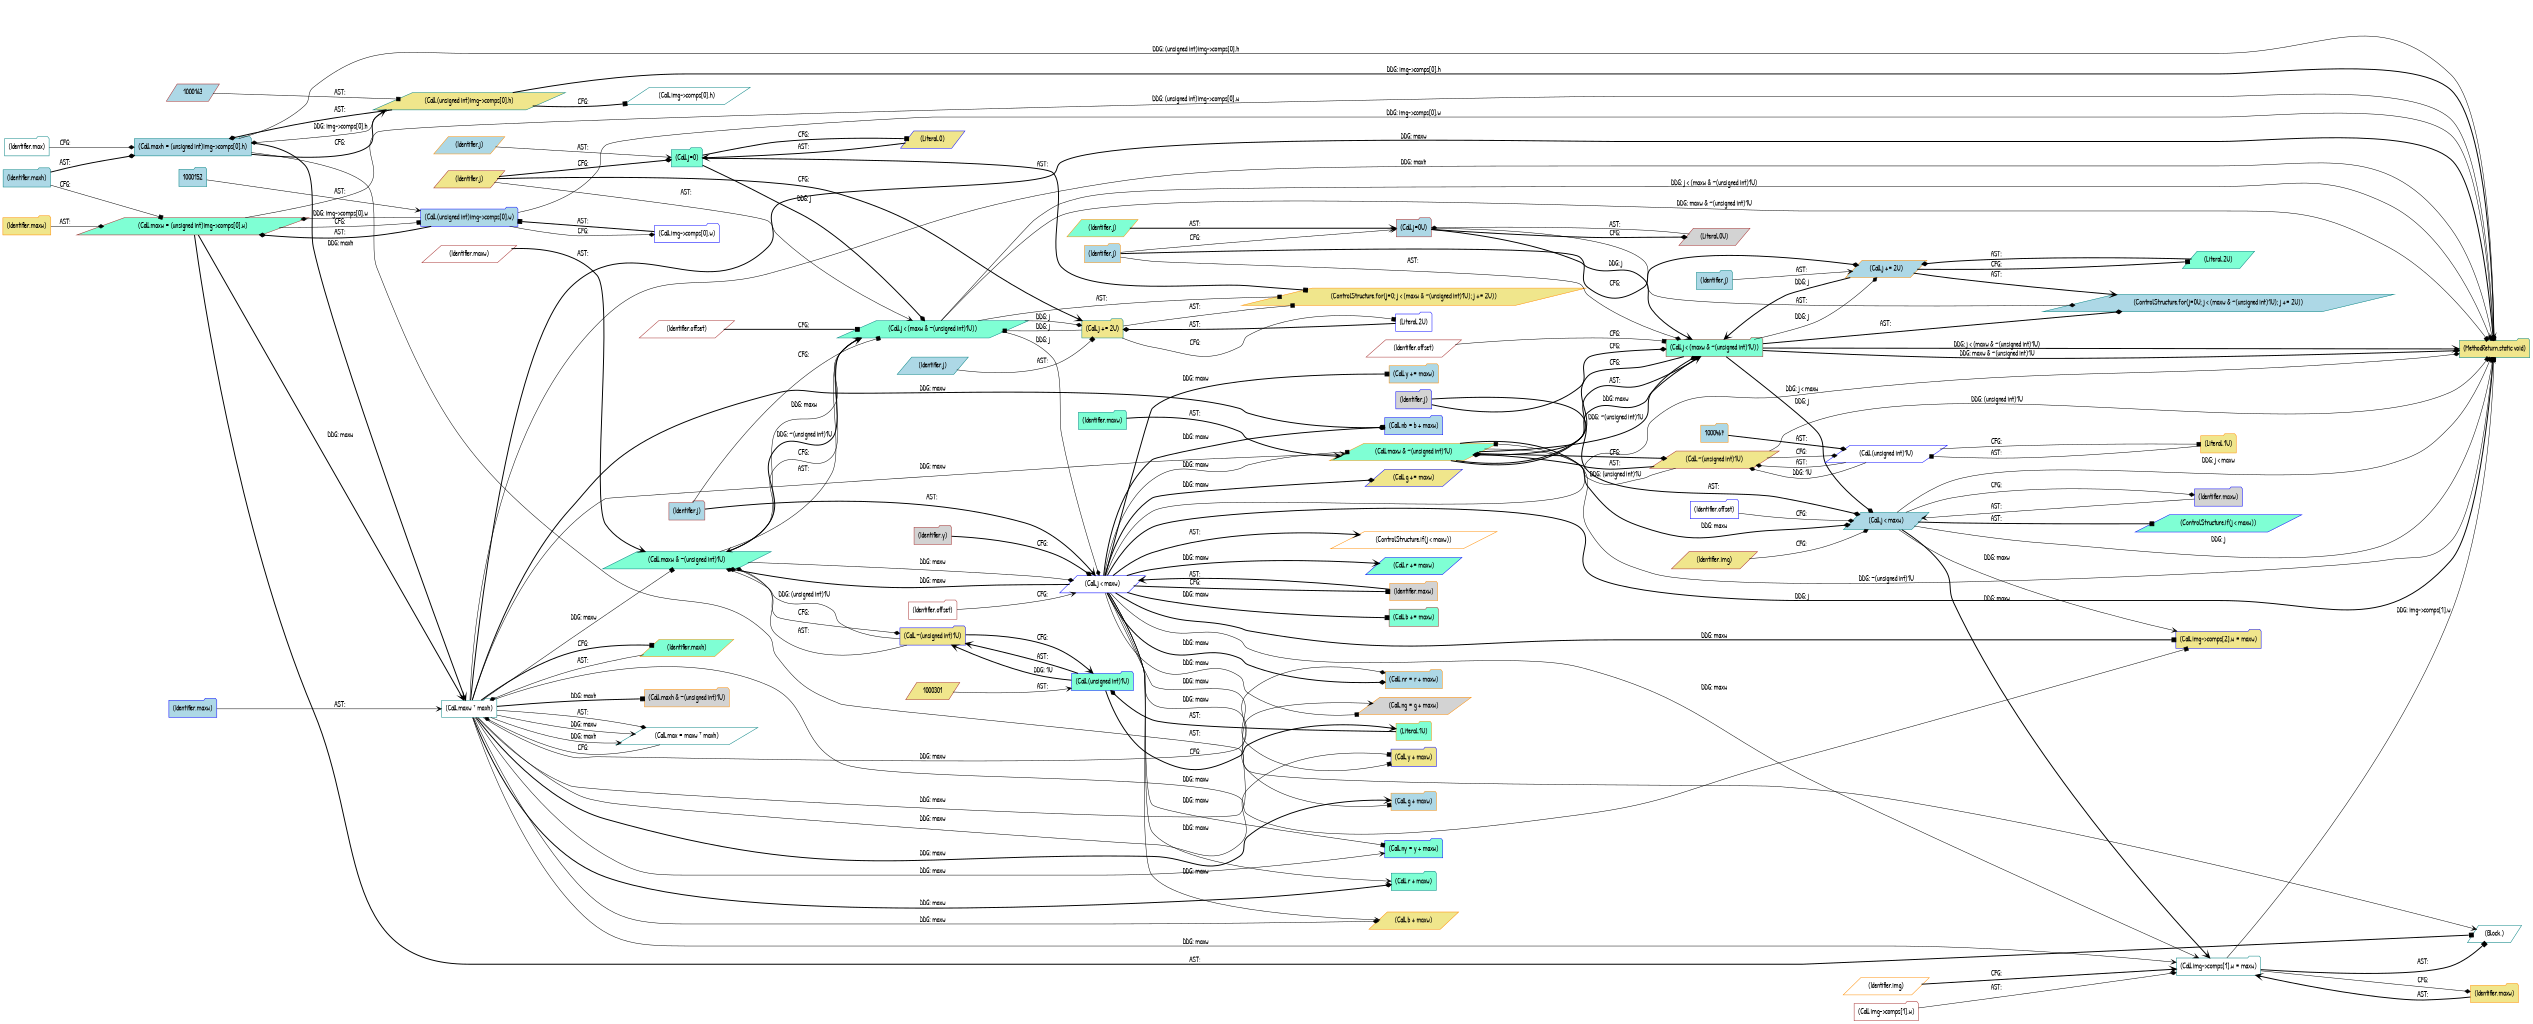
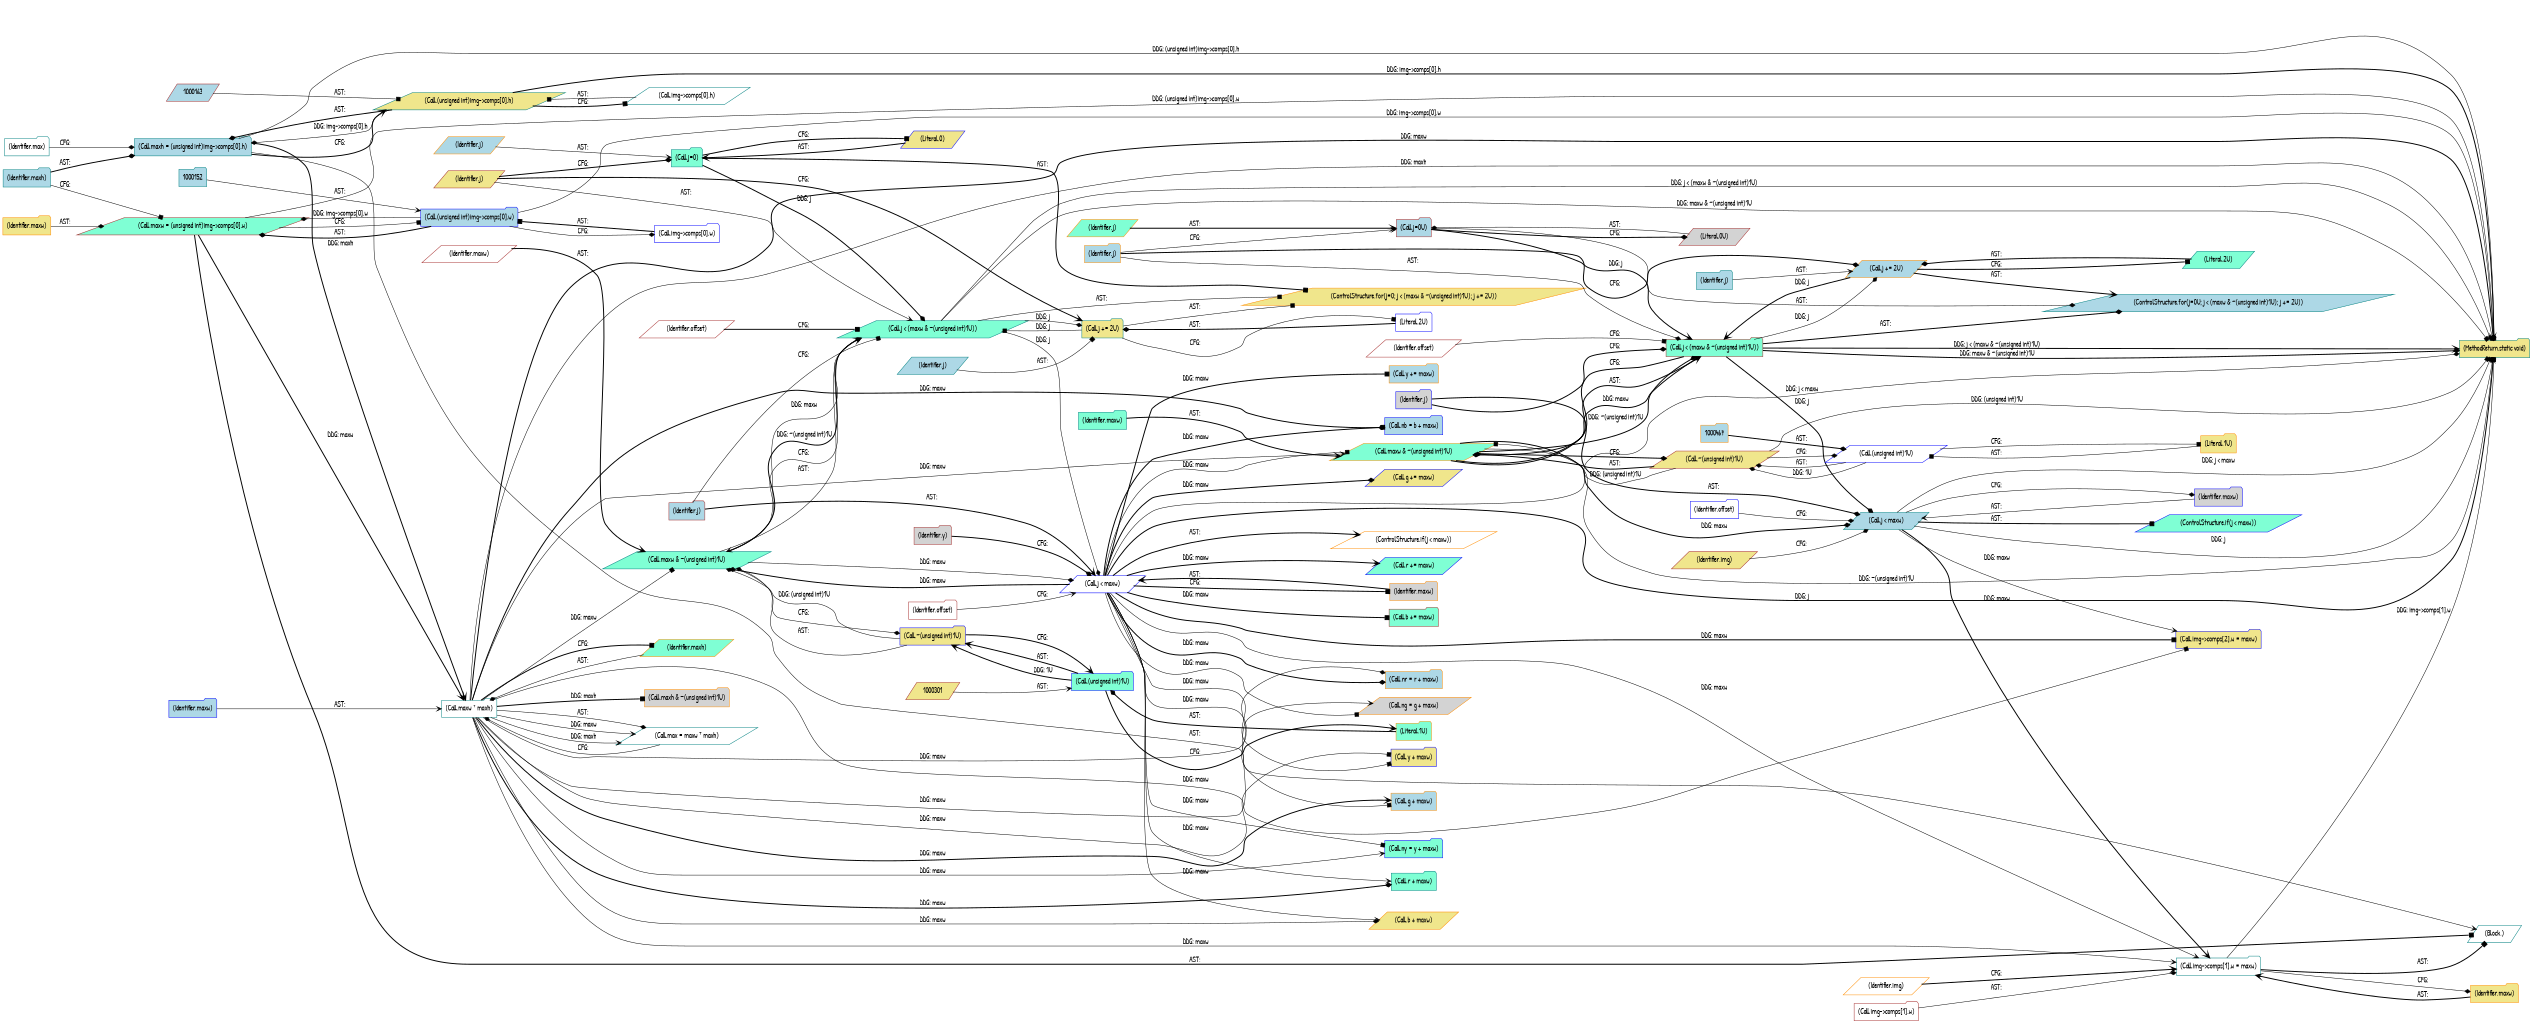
none -> (594, 98)
